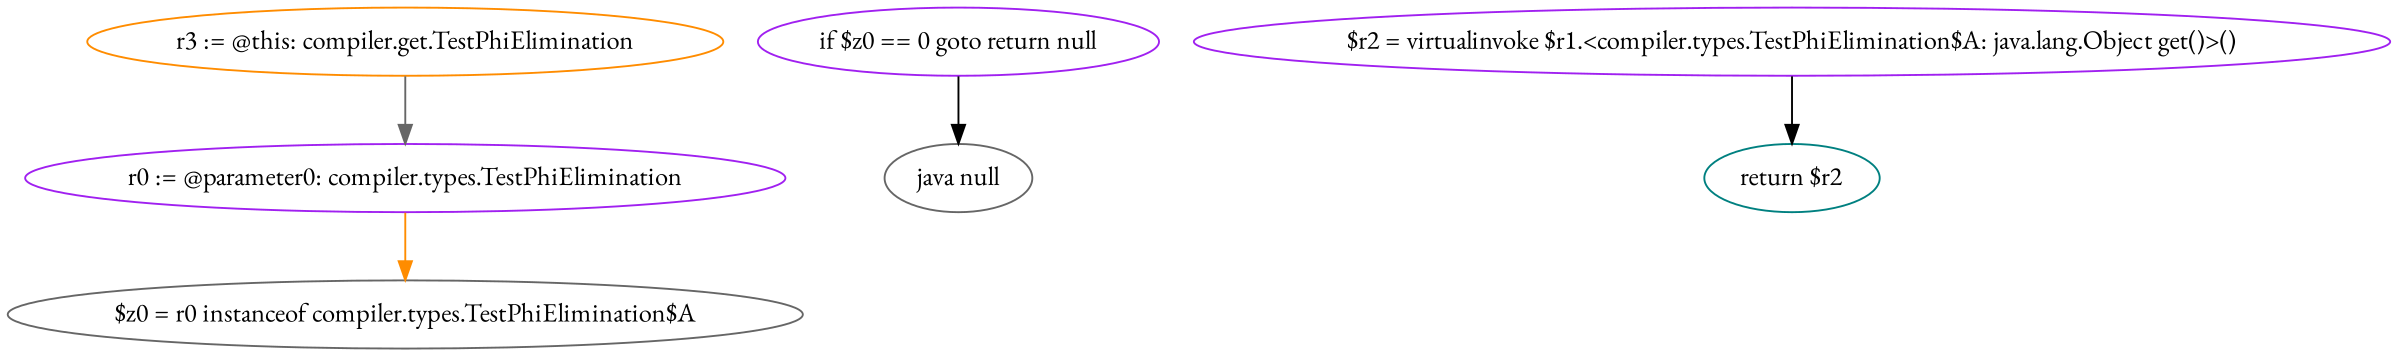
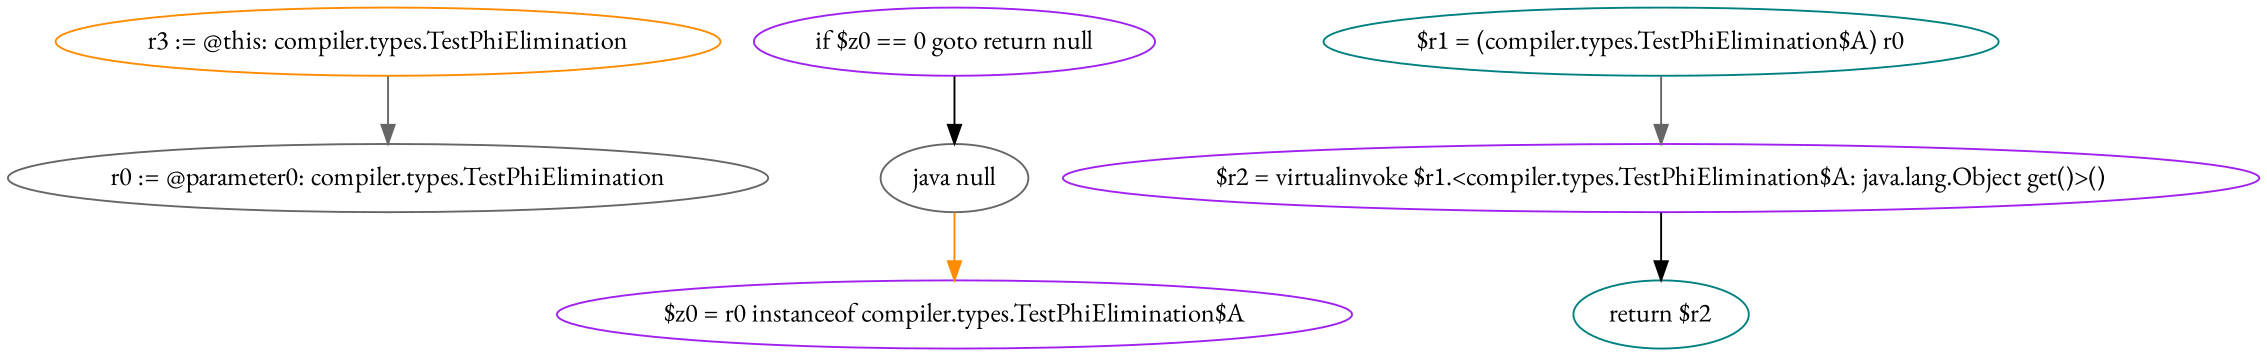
(405, 42) -> (388, 42)
none -> (1661, 42)
(405, 178) -> (388, 178)
(405, 237) -> (954, 237)
(405, 314) -> (954, 314)
